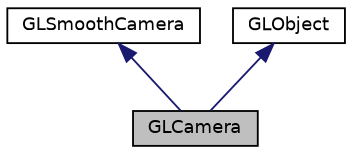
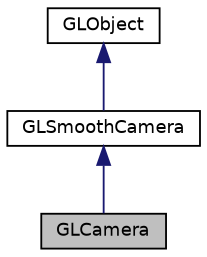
(236, 84) -> (104, 87)
